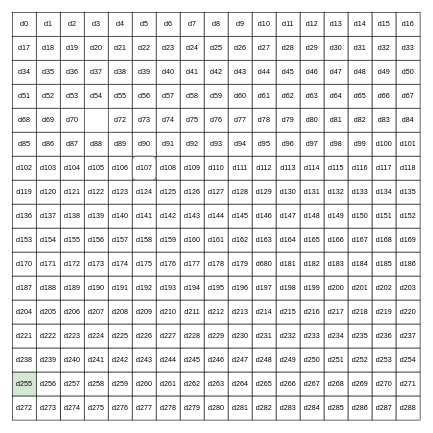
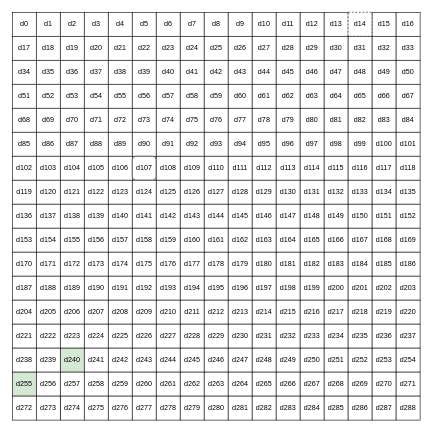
(360, 24) -> (360, 24)
none -> (96, 120)
(264, 264) -> (264, 264)
(72, 360) -> (72, 360)
